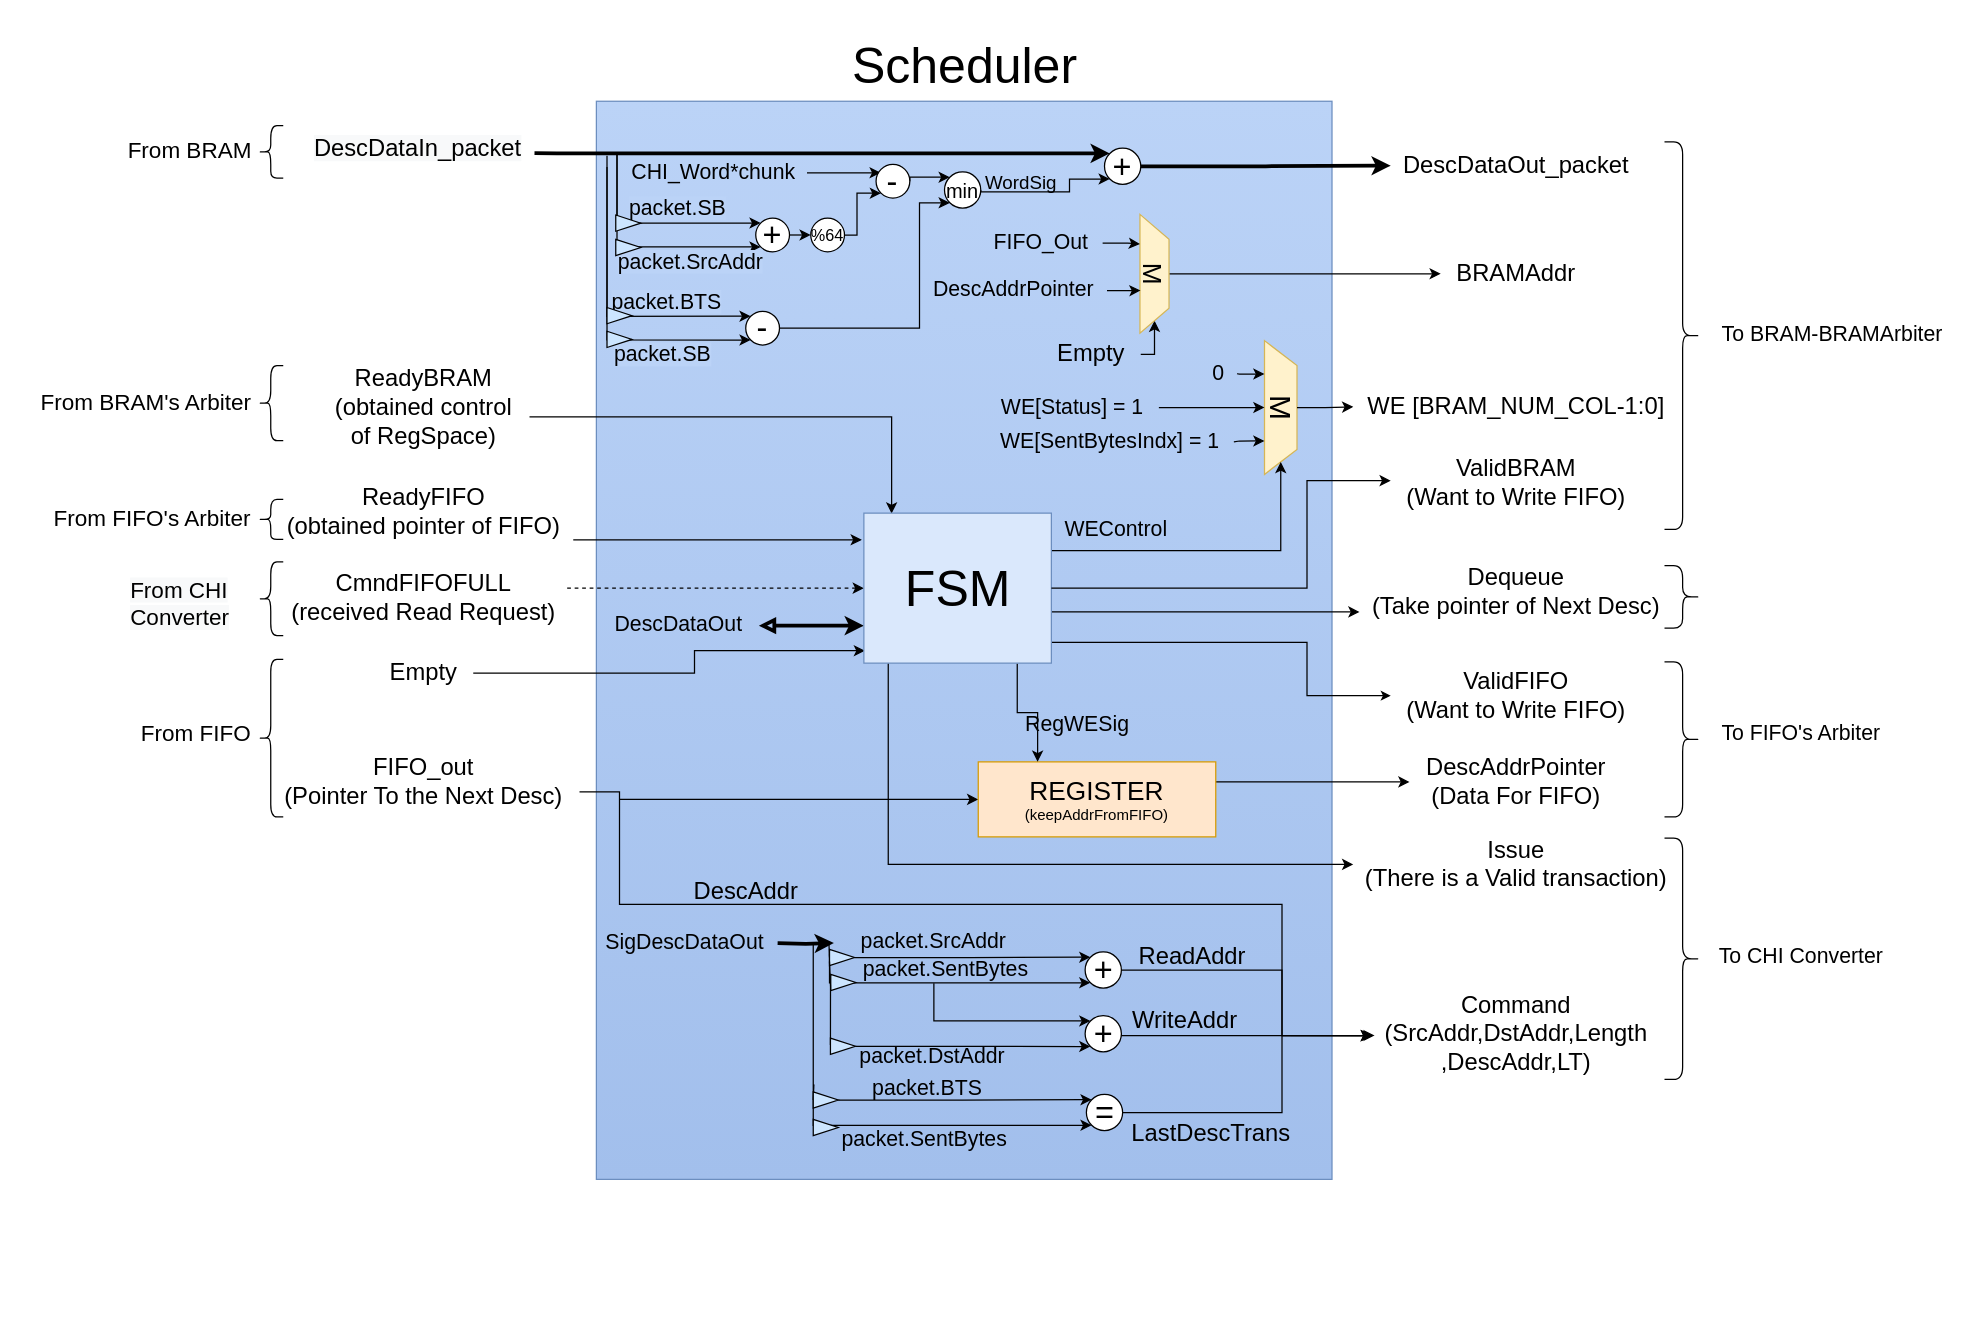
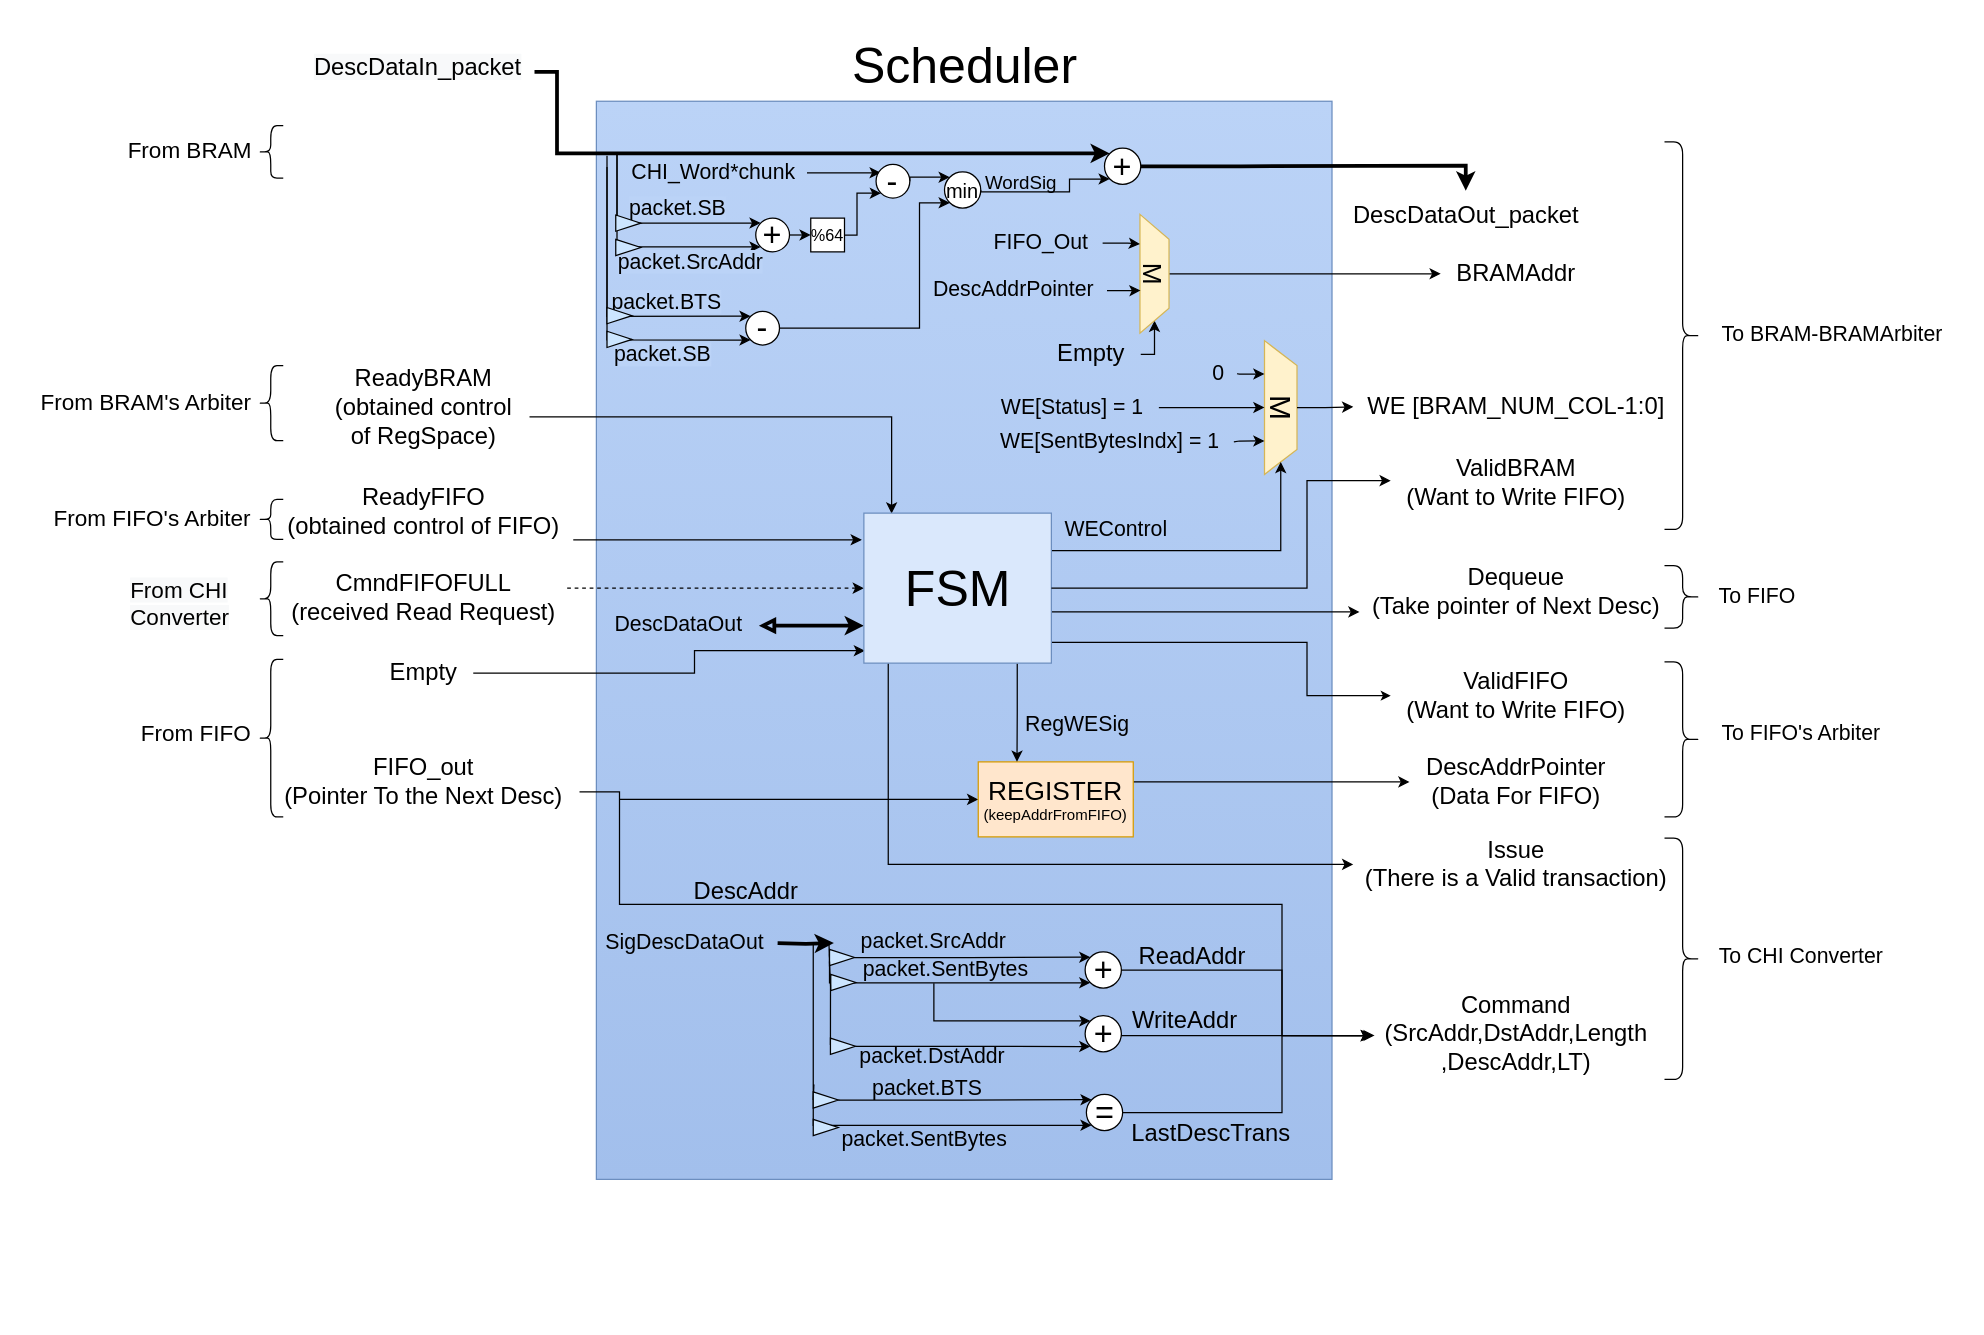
(423, 153) -> (423, 72)
(1516, 166) -> (1466, 216)
(828, 235) -> (828, 235)
(424, 512) -> (424, 512)
none -> (1757, 597)
(1097, 799) -> (1056, 799)
